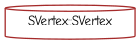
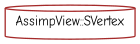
(70, 22) -> (70, 22)
